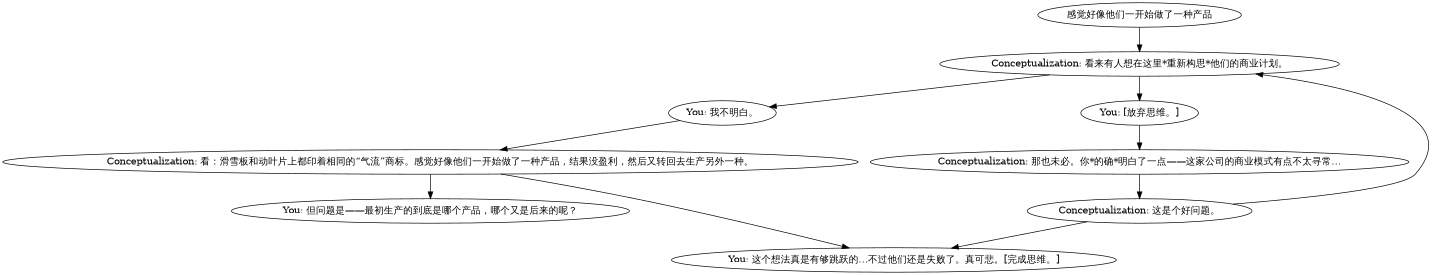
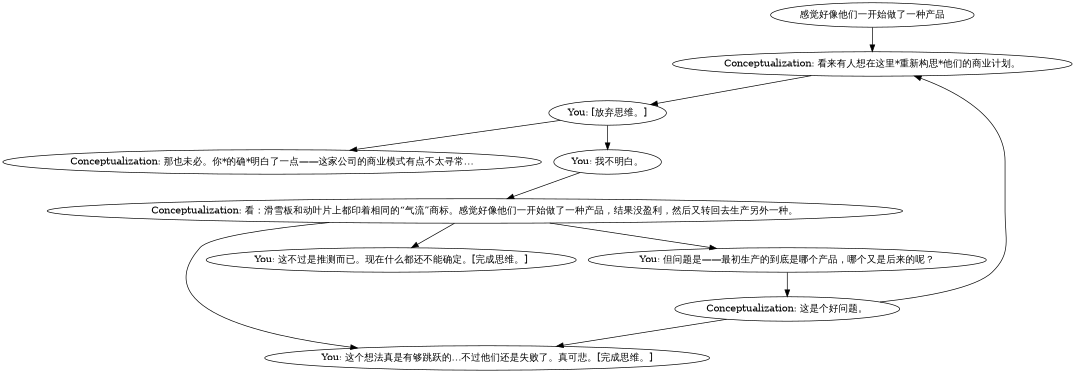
(913, 91) -> (608, 134)
(1140, 183) -> (787, 281)
none -> (391, 260)
